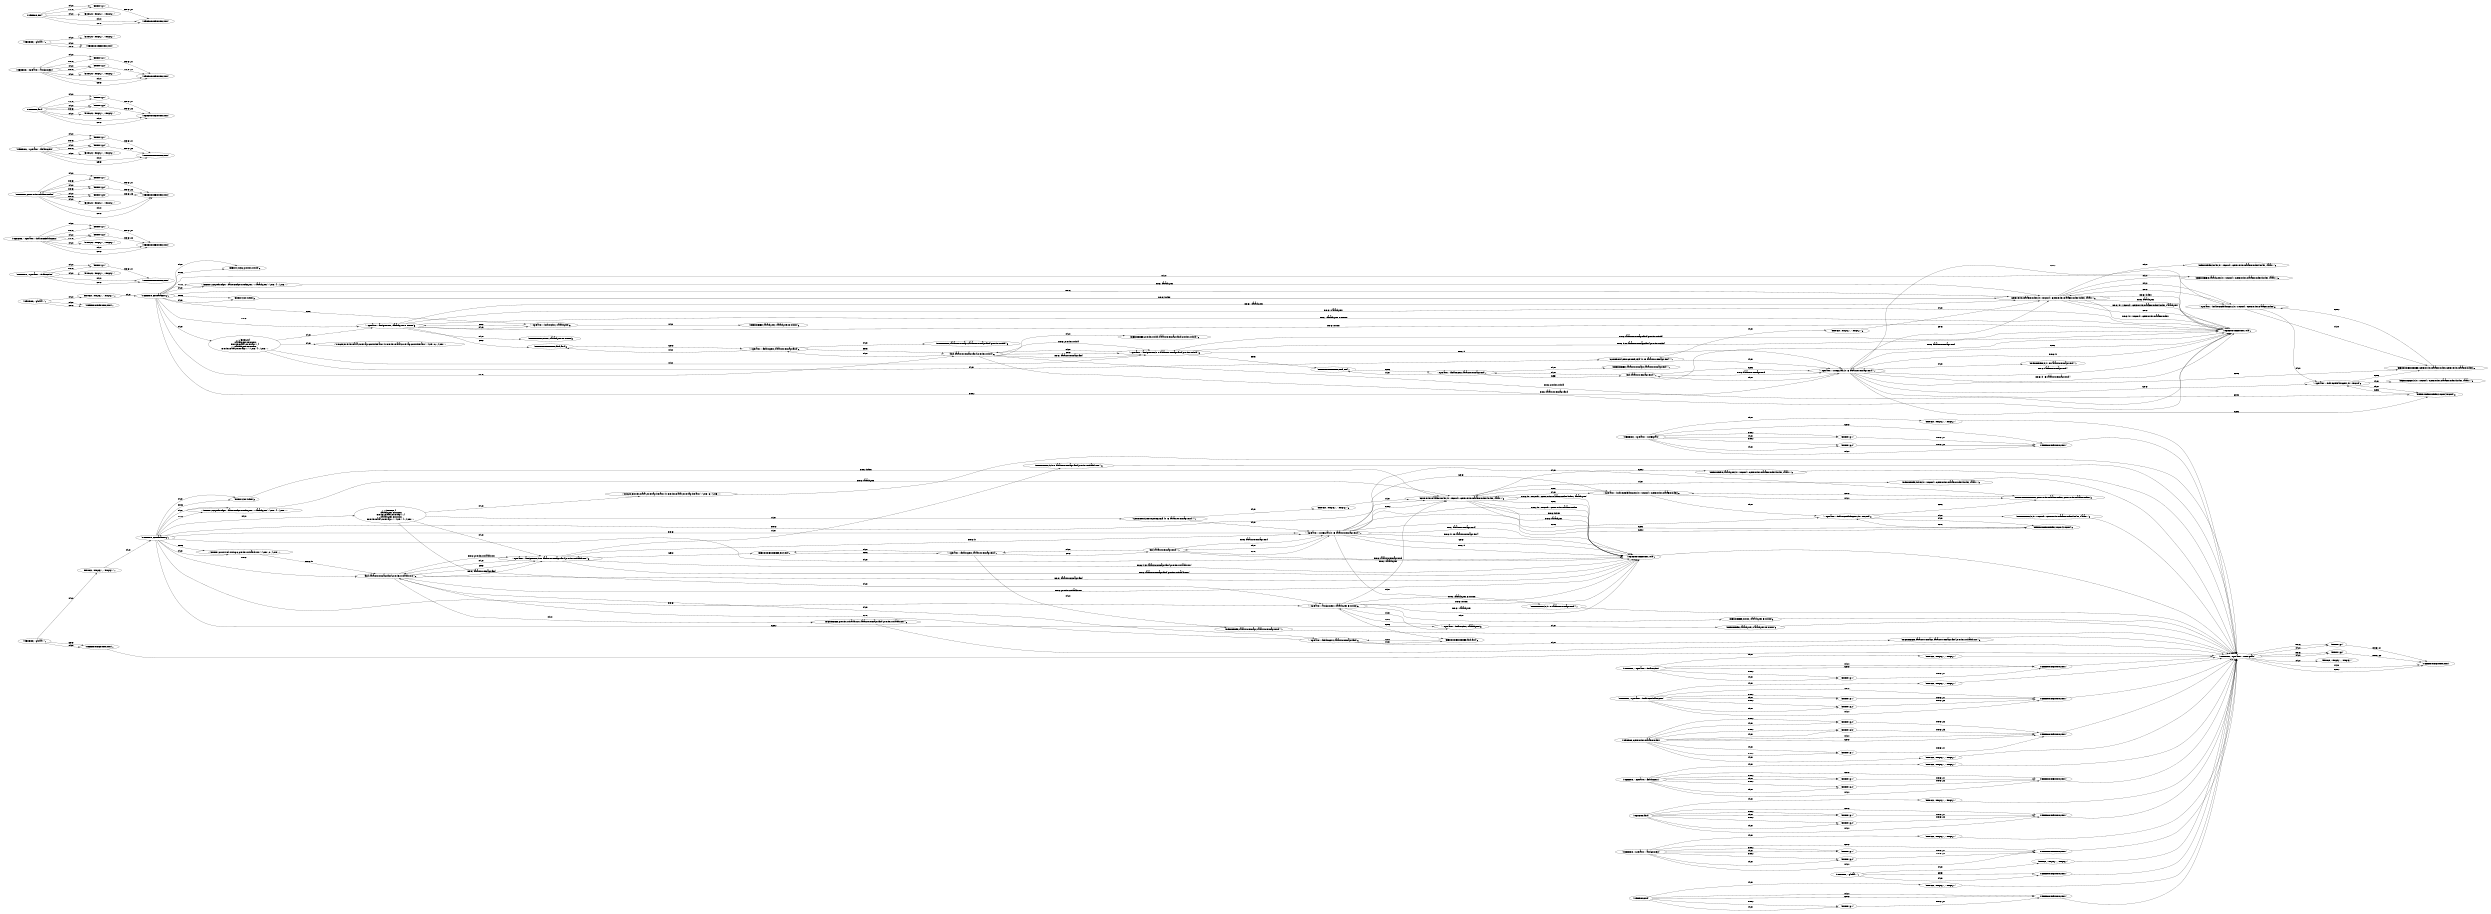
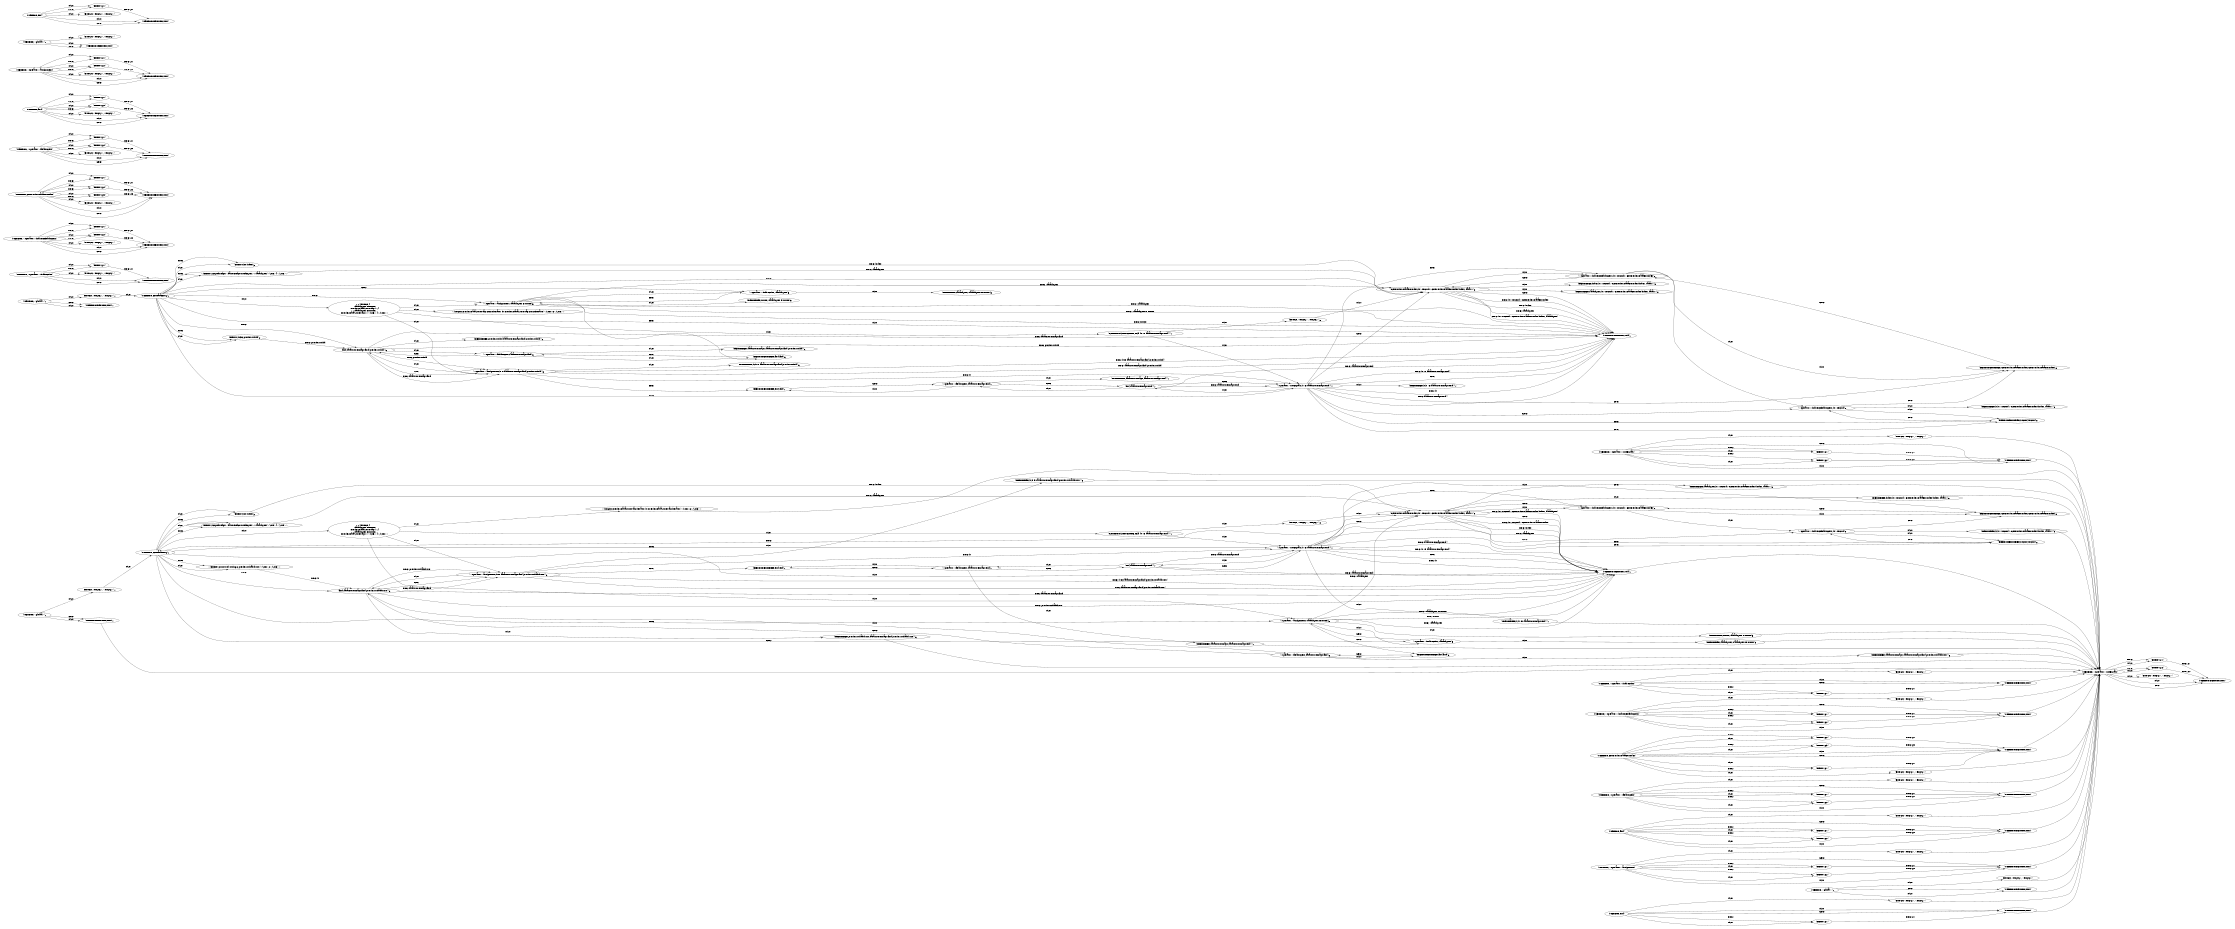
none -> (302, 344)
none -> (769, 365)
